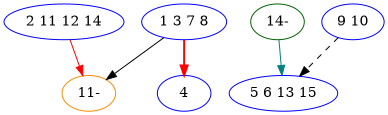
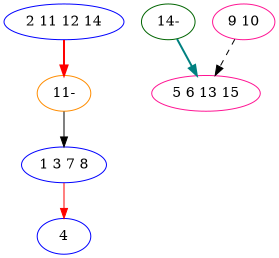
(353, 22) -> (244, 22)
(75, 53) -> (64, 53)
(184, 53) -> (64, 196)
(280, 53) -> (185, 53)
(139, 56) -> (64, 124)
(283, 93) -> (206, 93)
